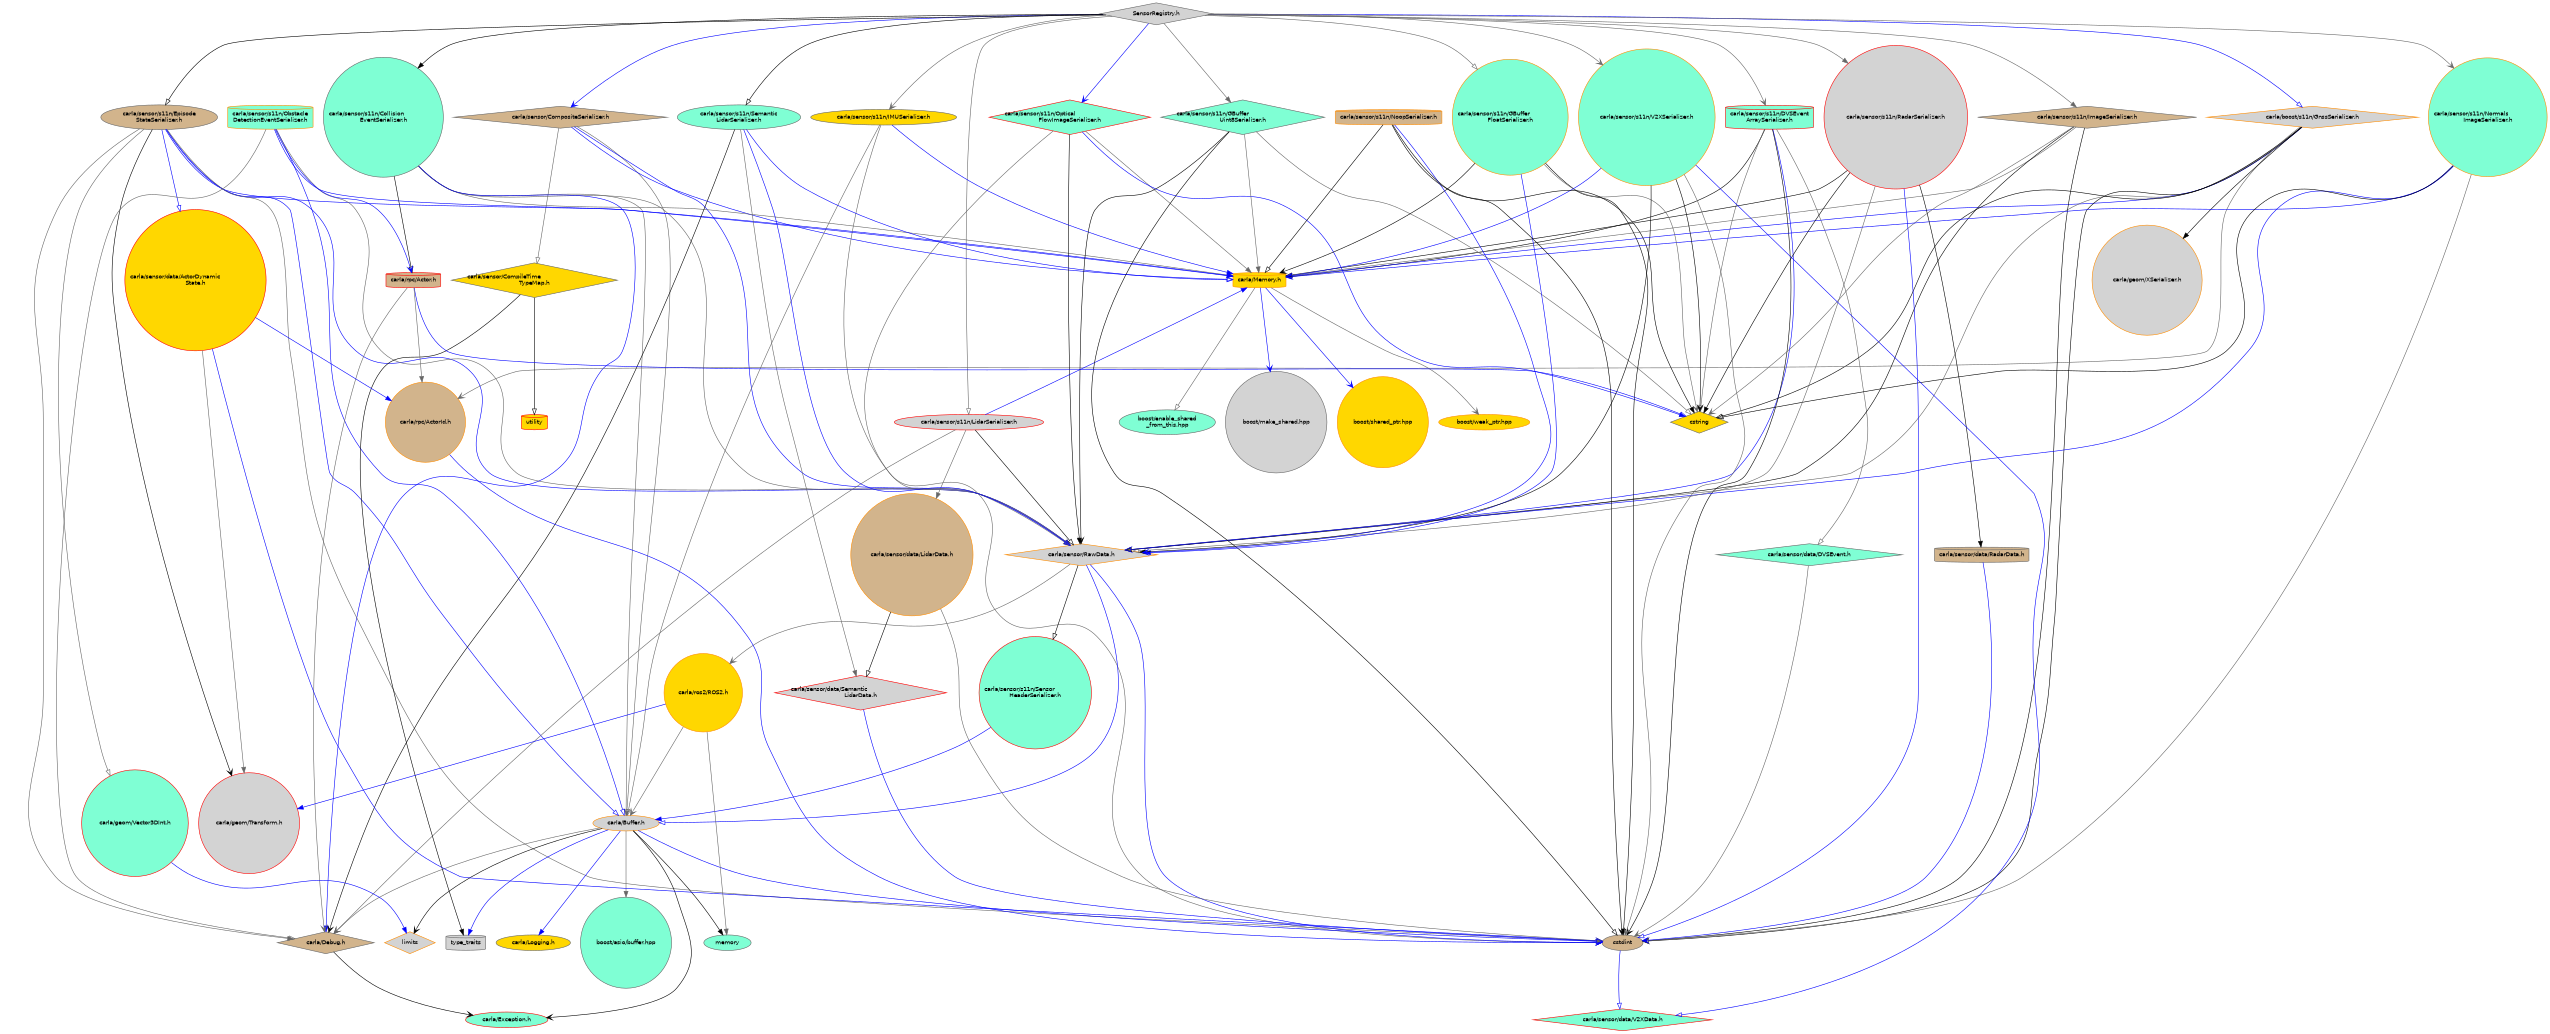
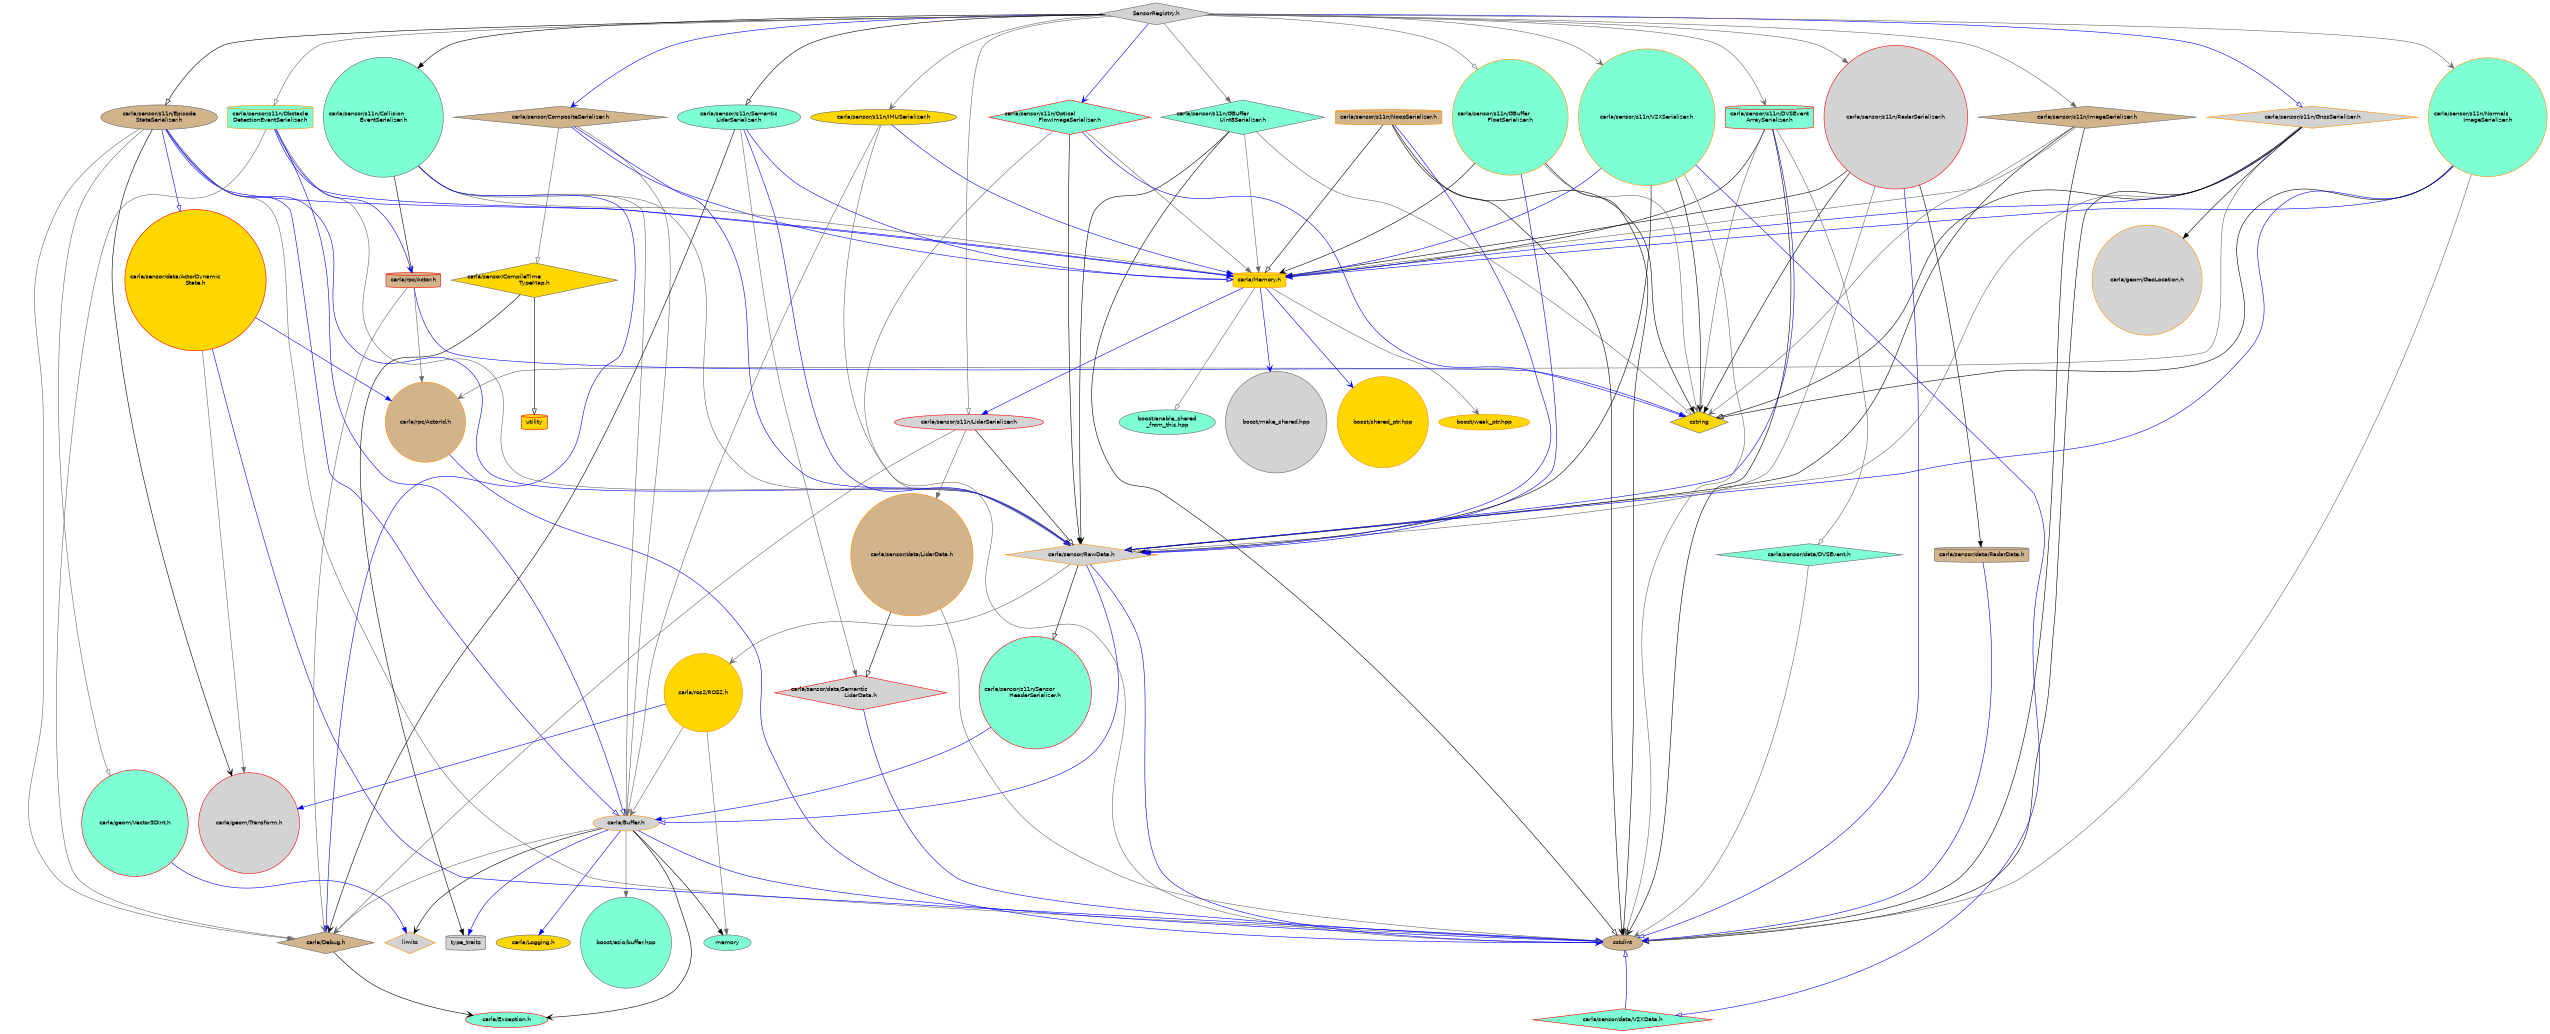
none -> (677, 23)
(2313, 117) -> (2313, 117)
(2147, 280) -> (2147, 280)
(1114, 353) -> (1115, 349)
(1619, 977) -> (1626, 983)
